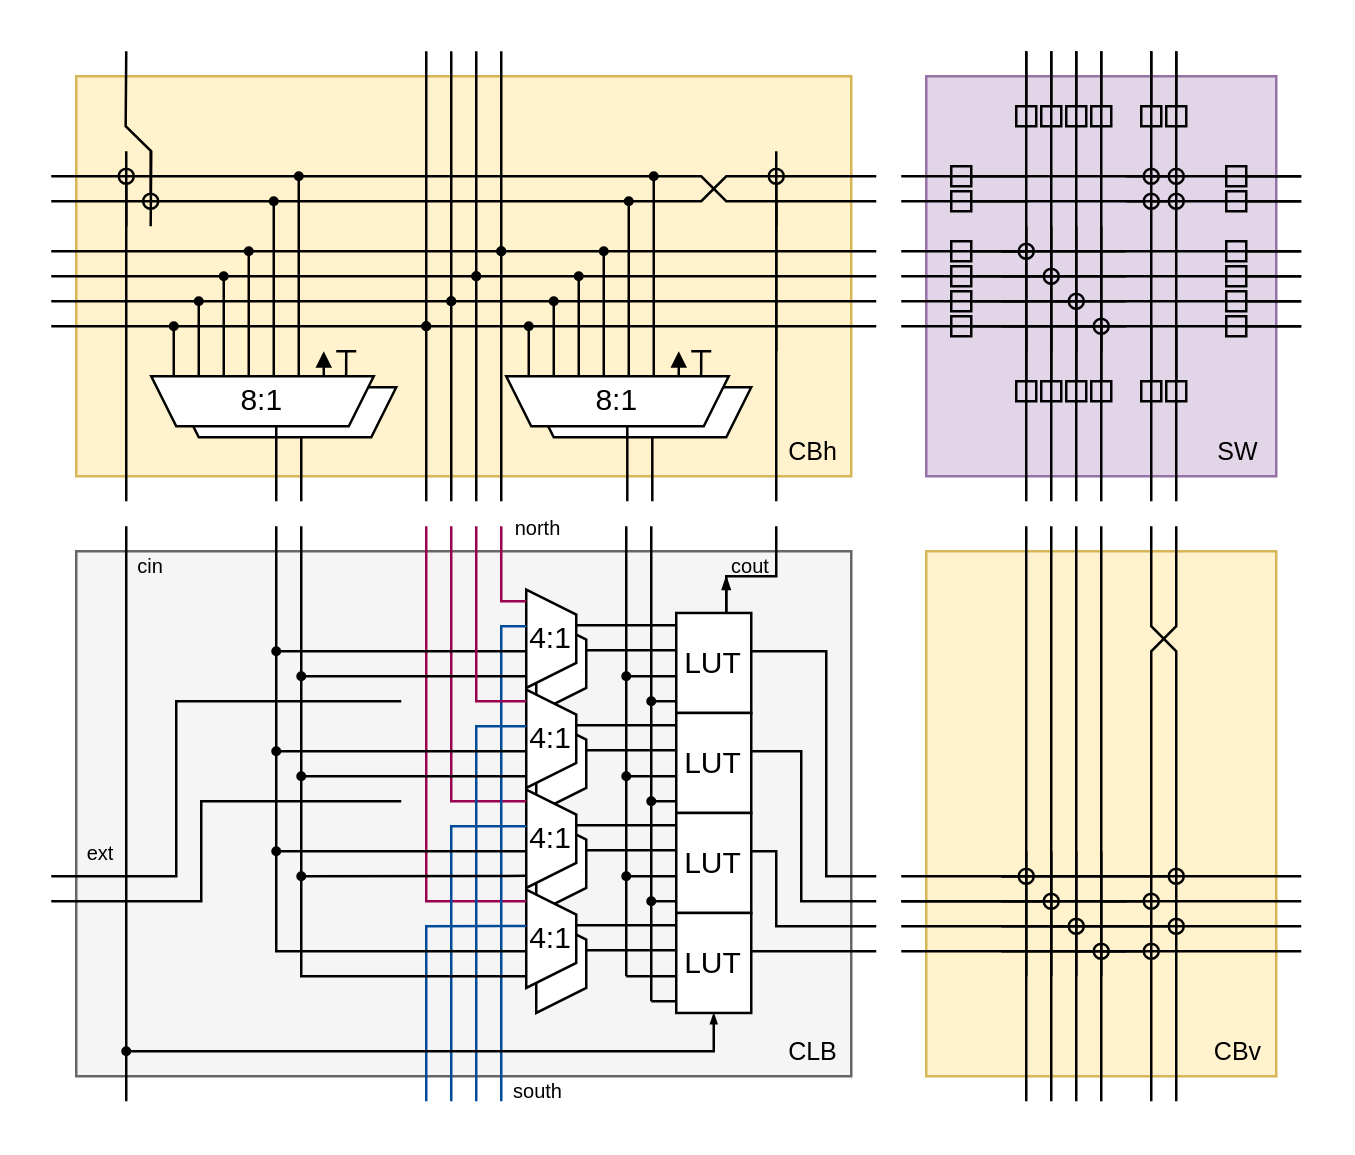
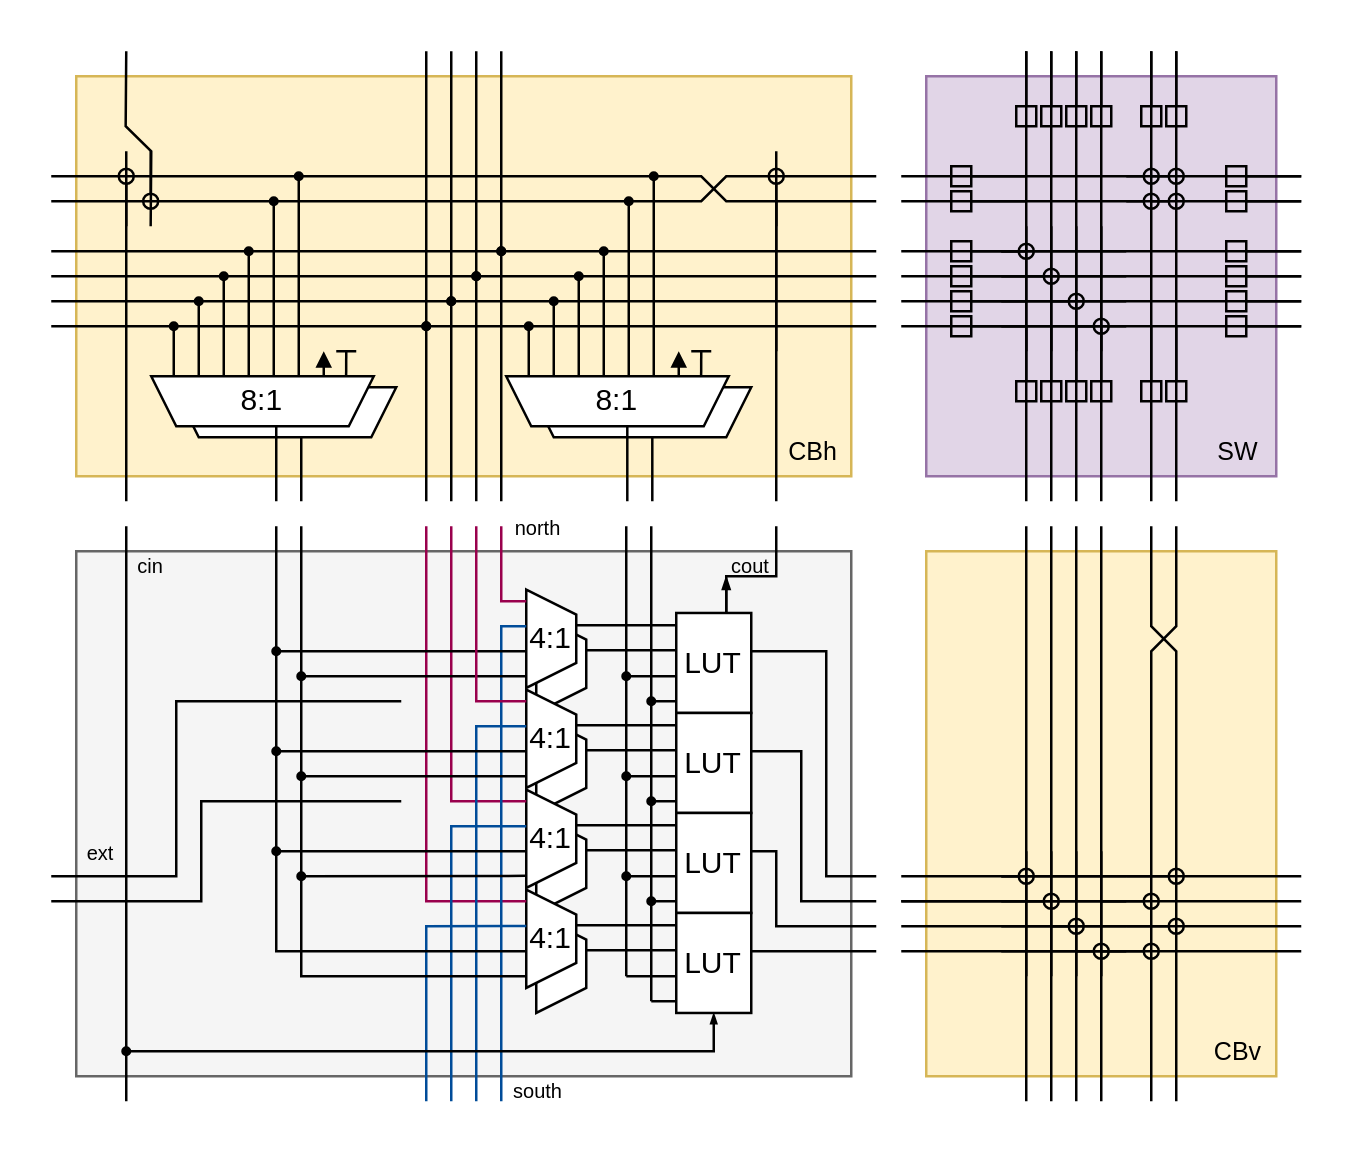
(814, 1051) -> none
